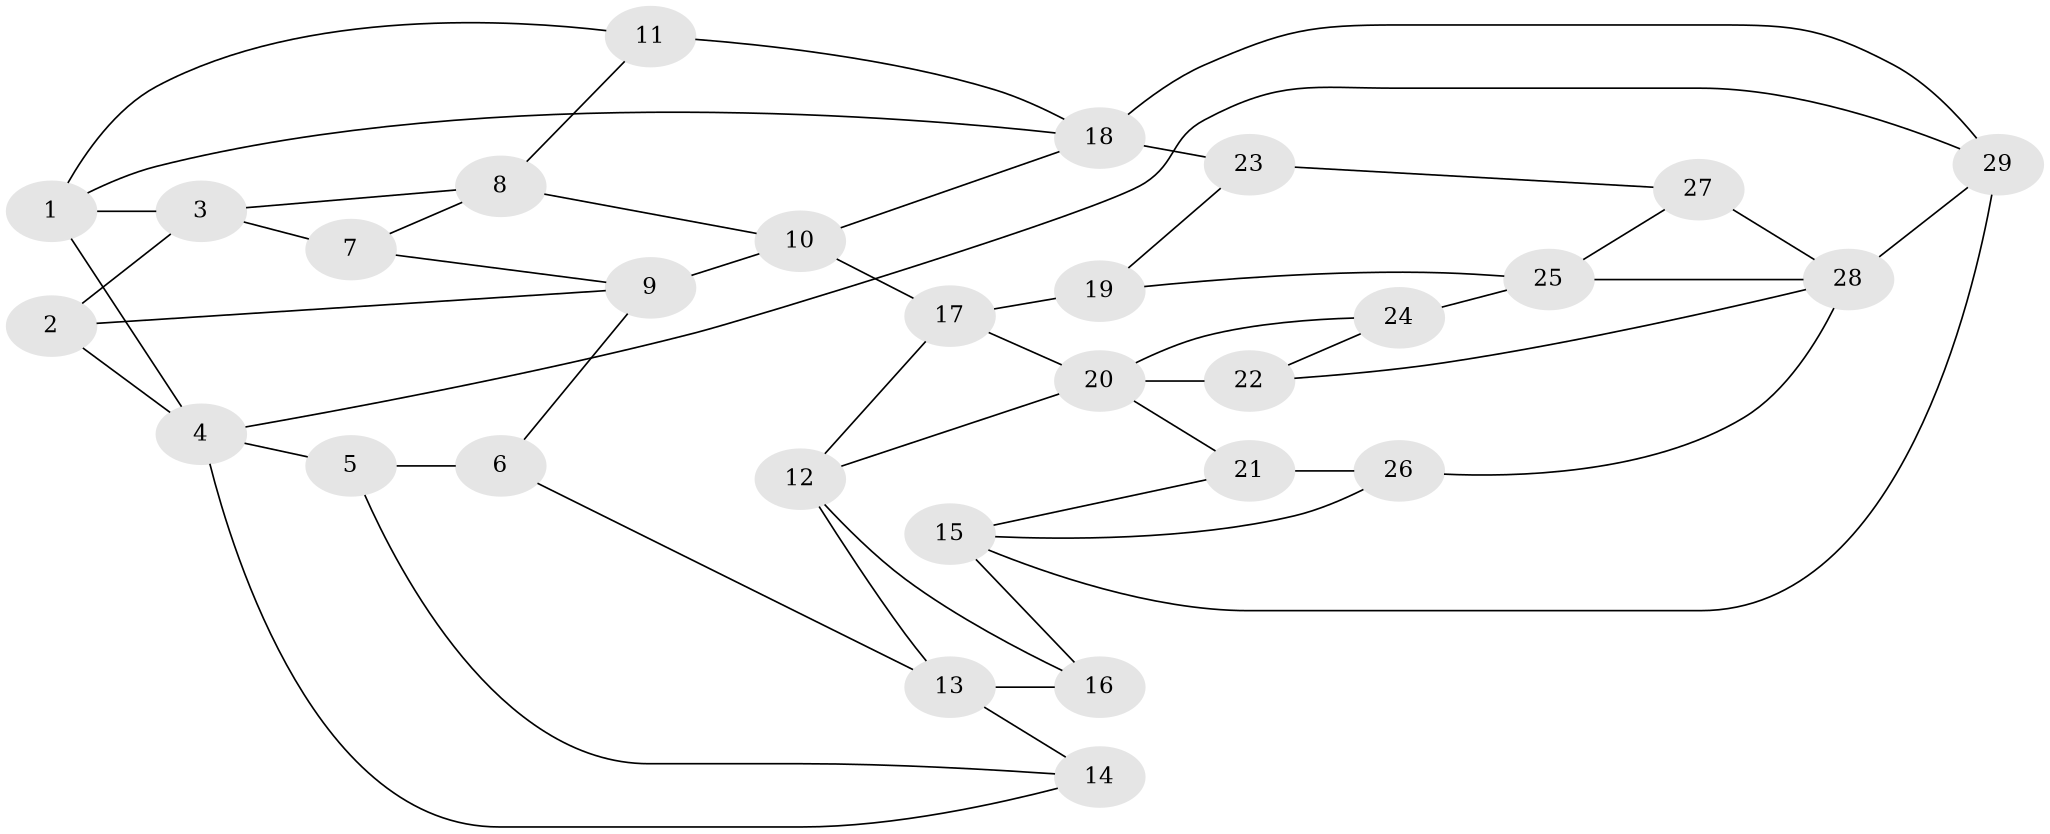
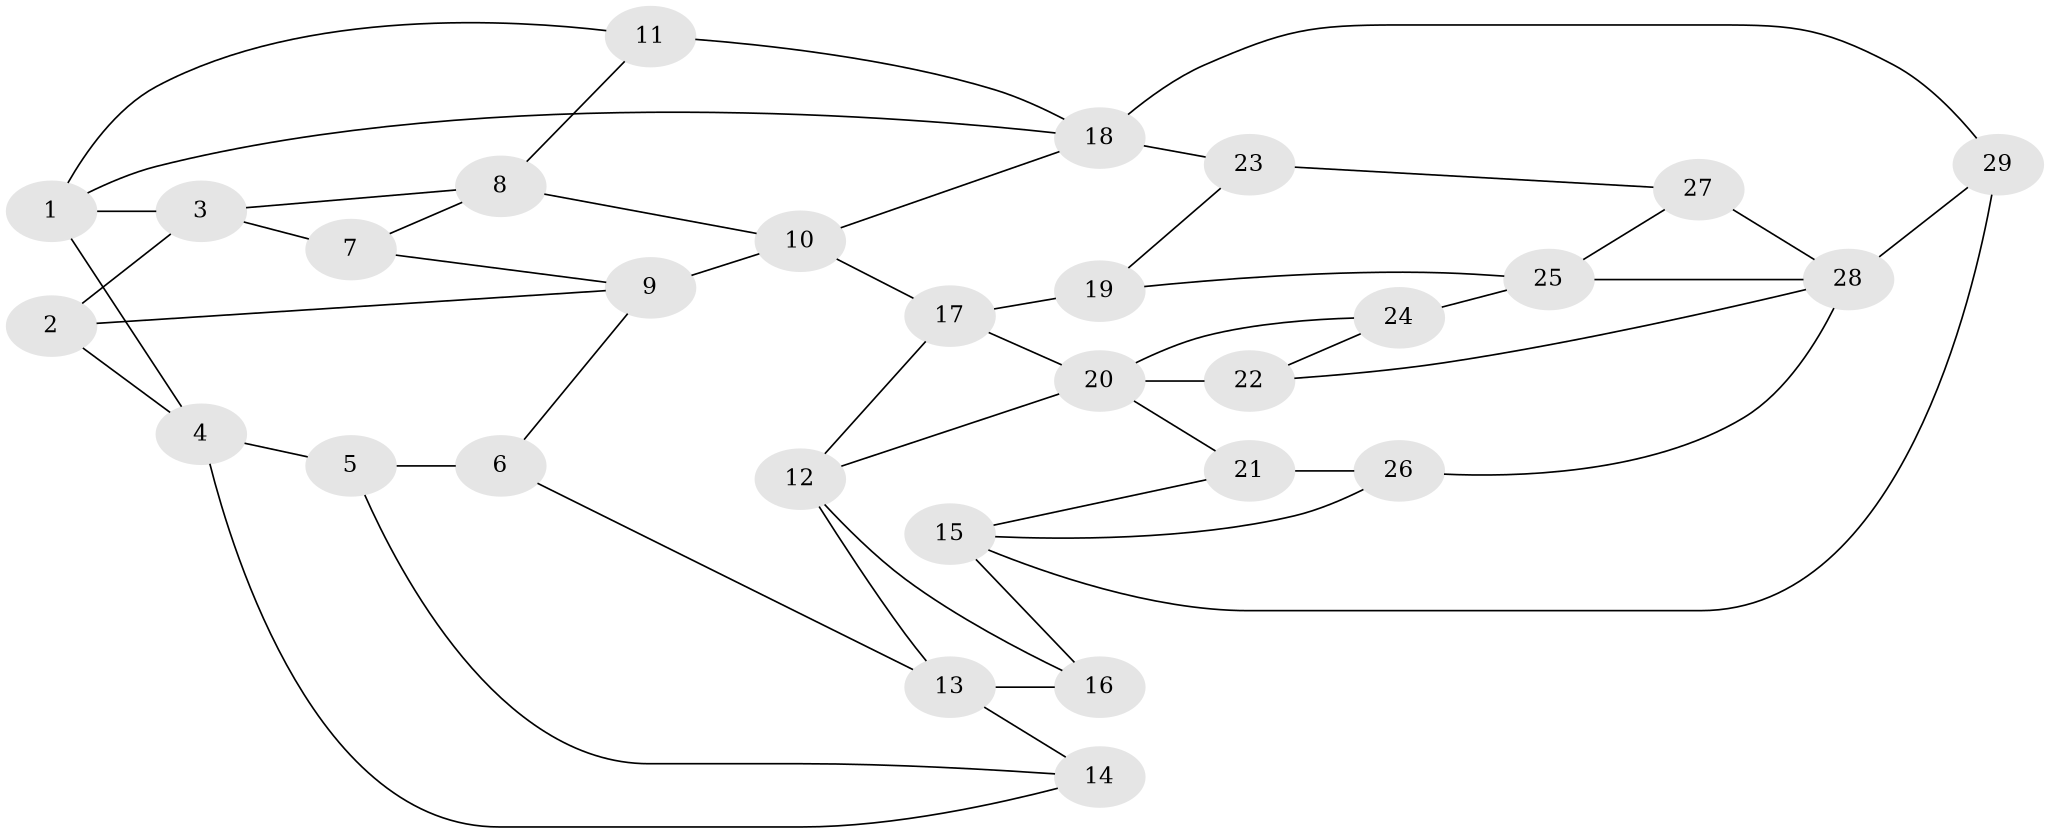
(1110, 199) -> none
